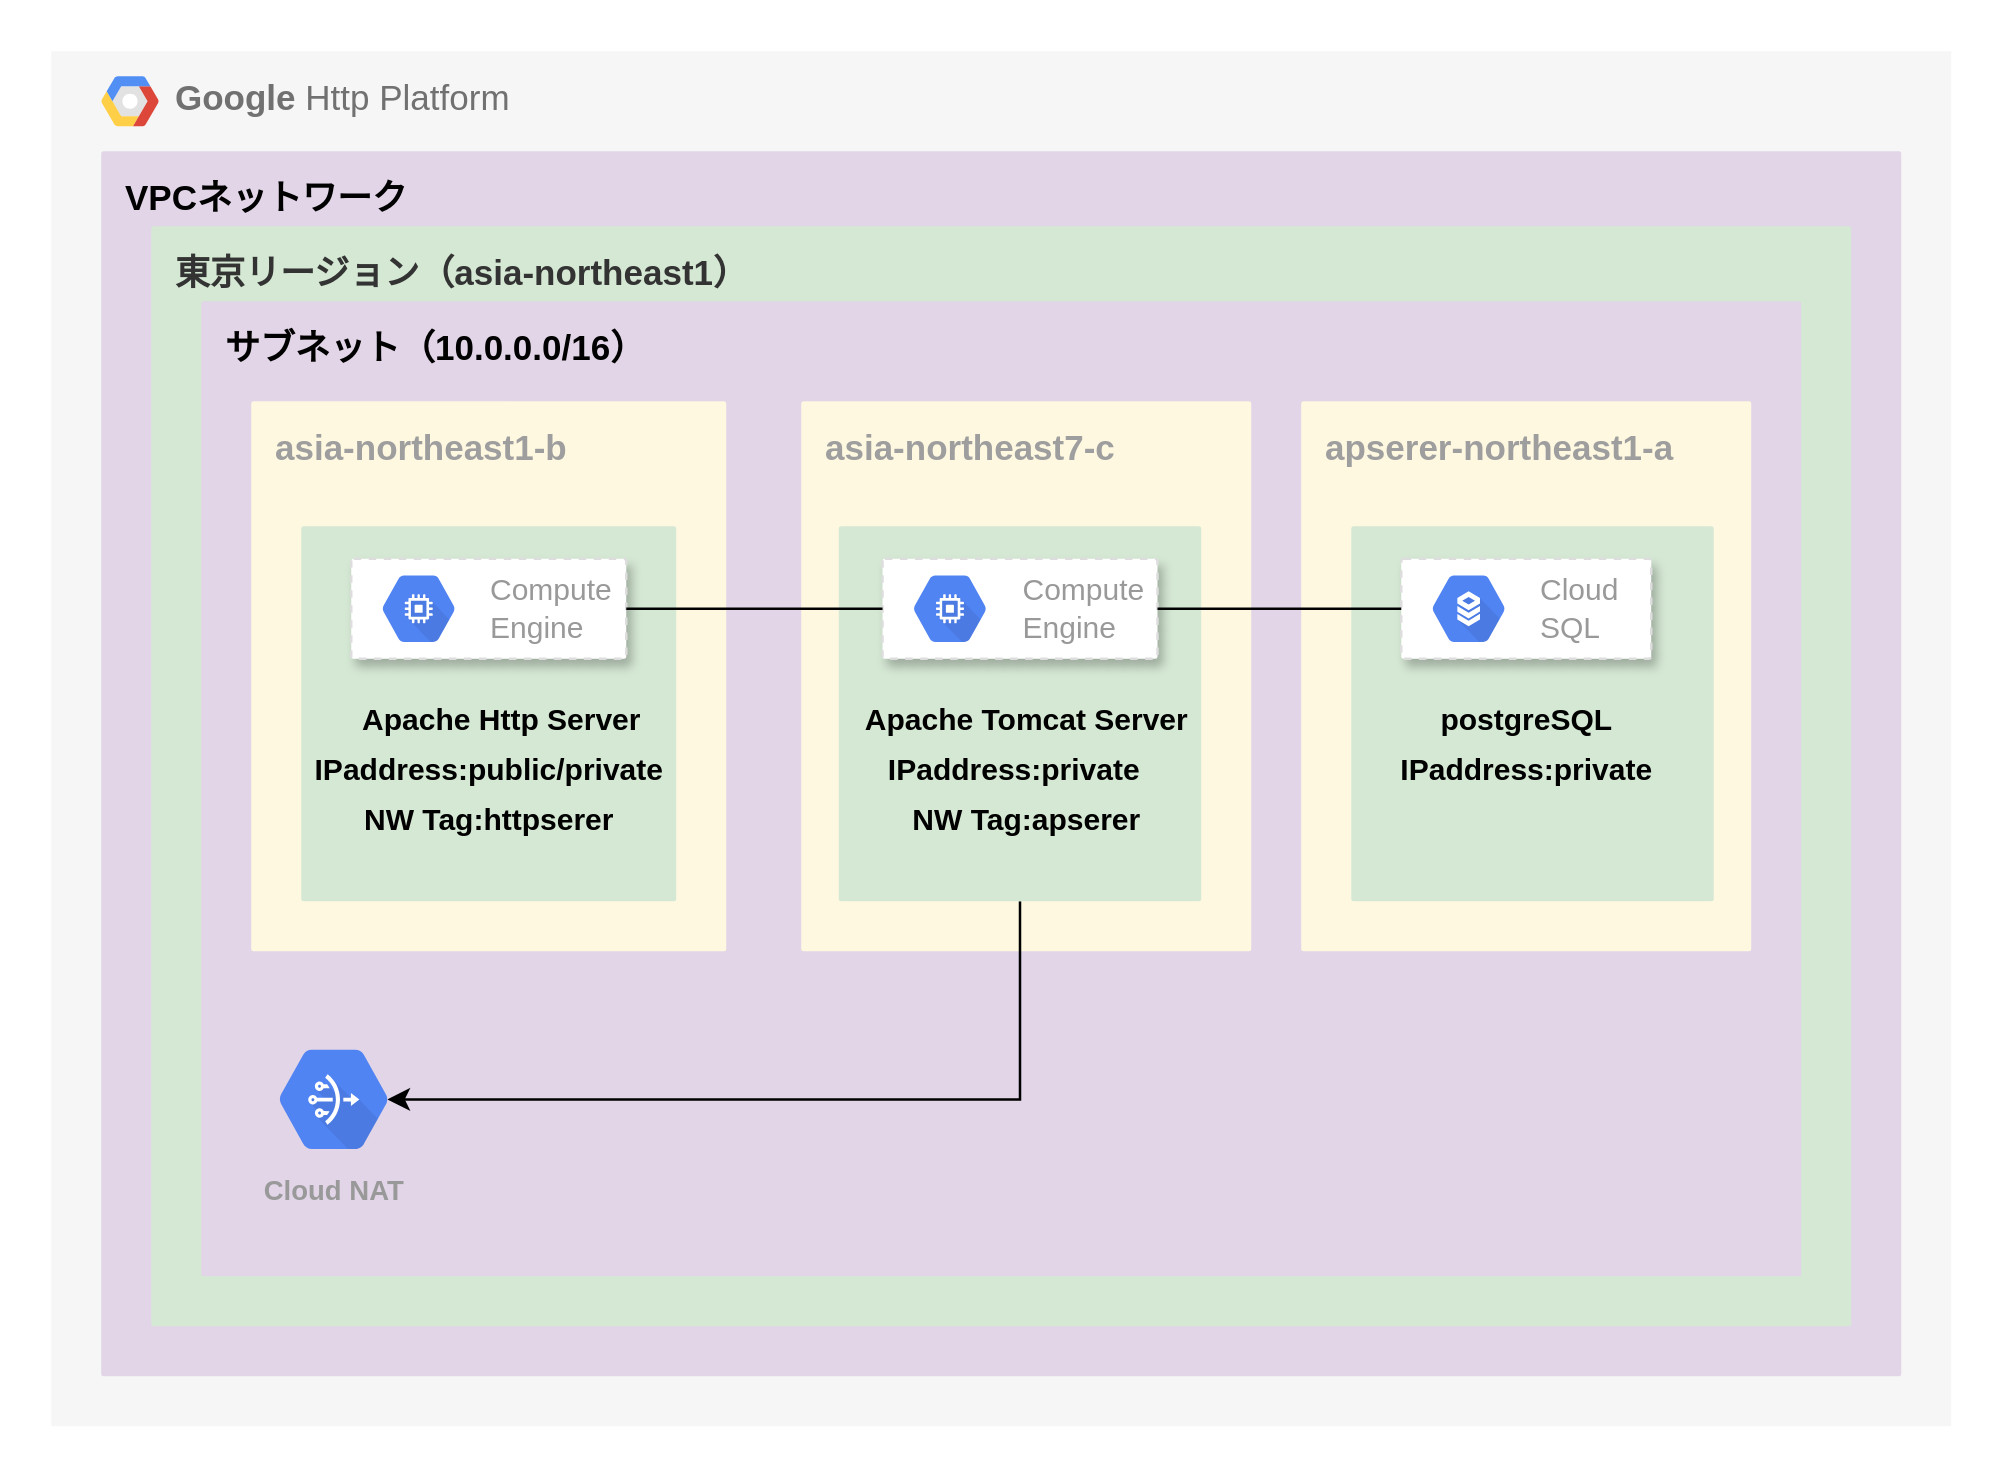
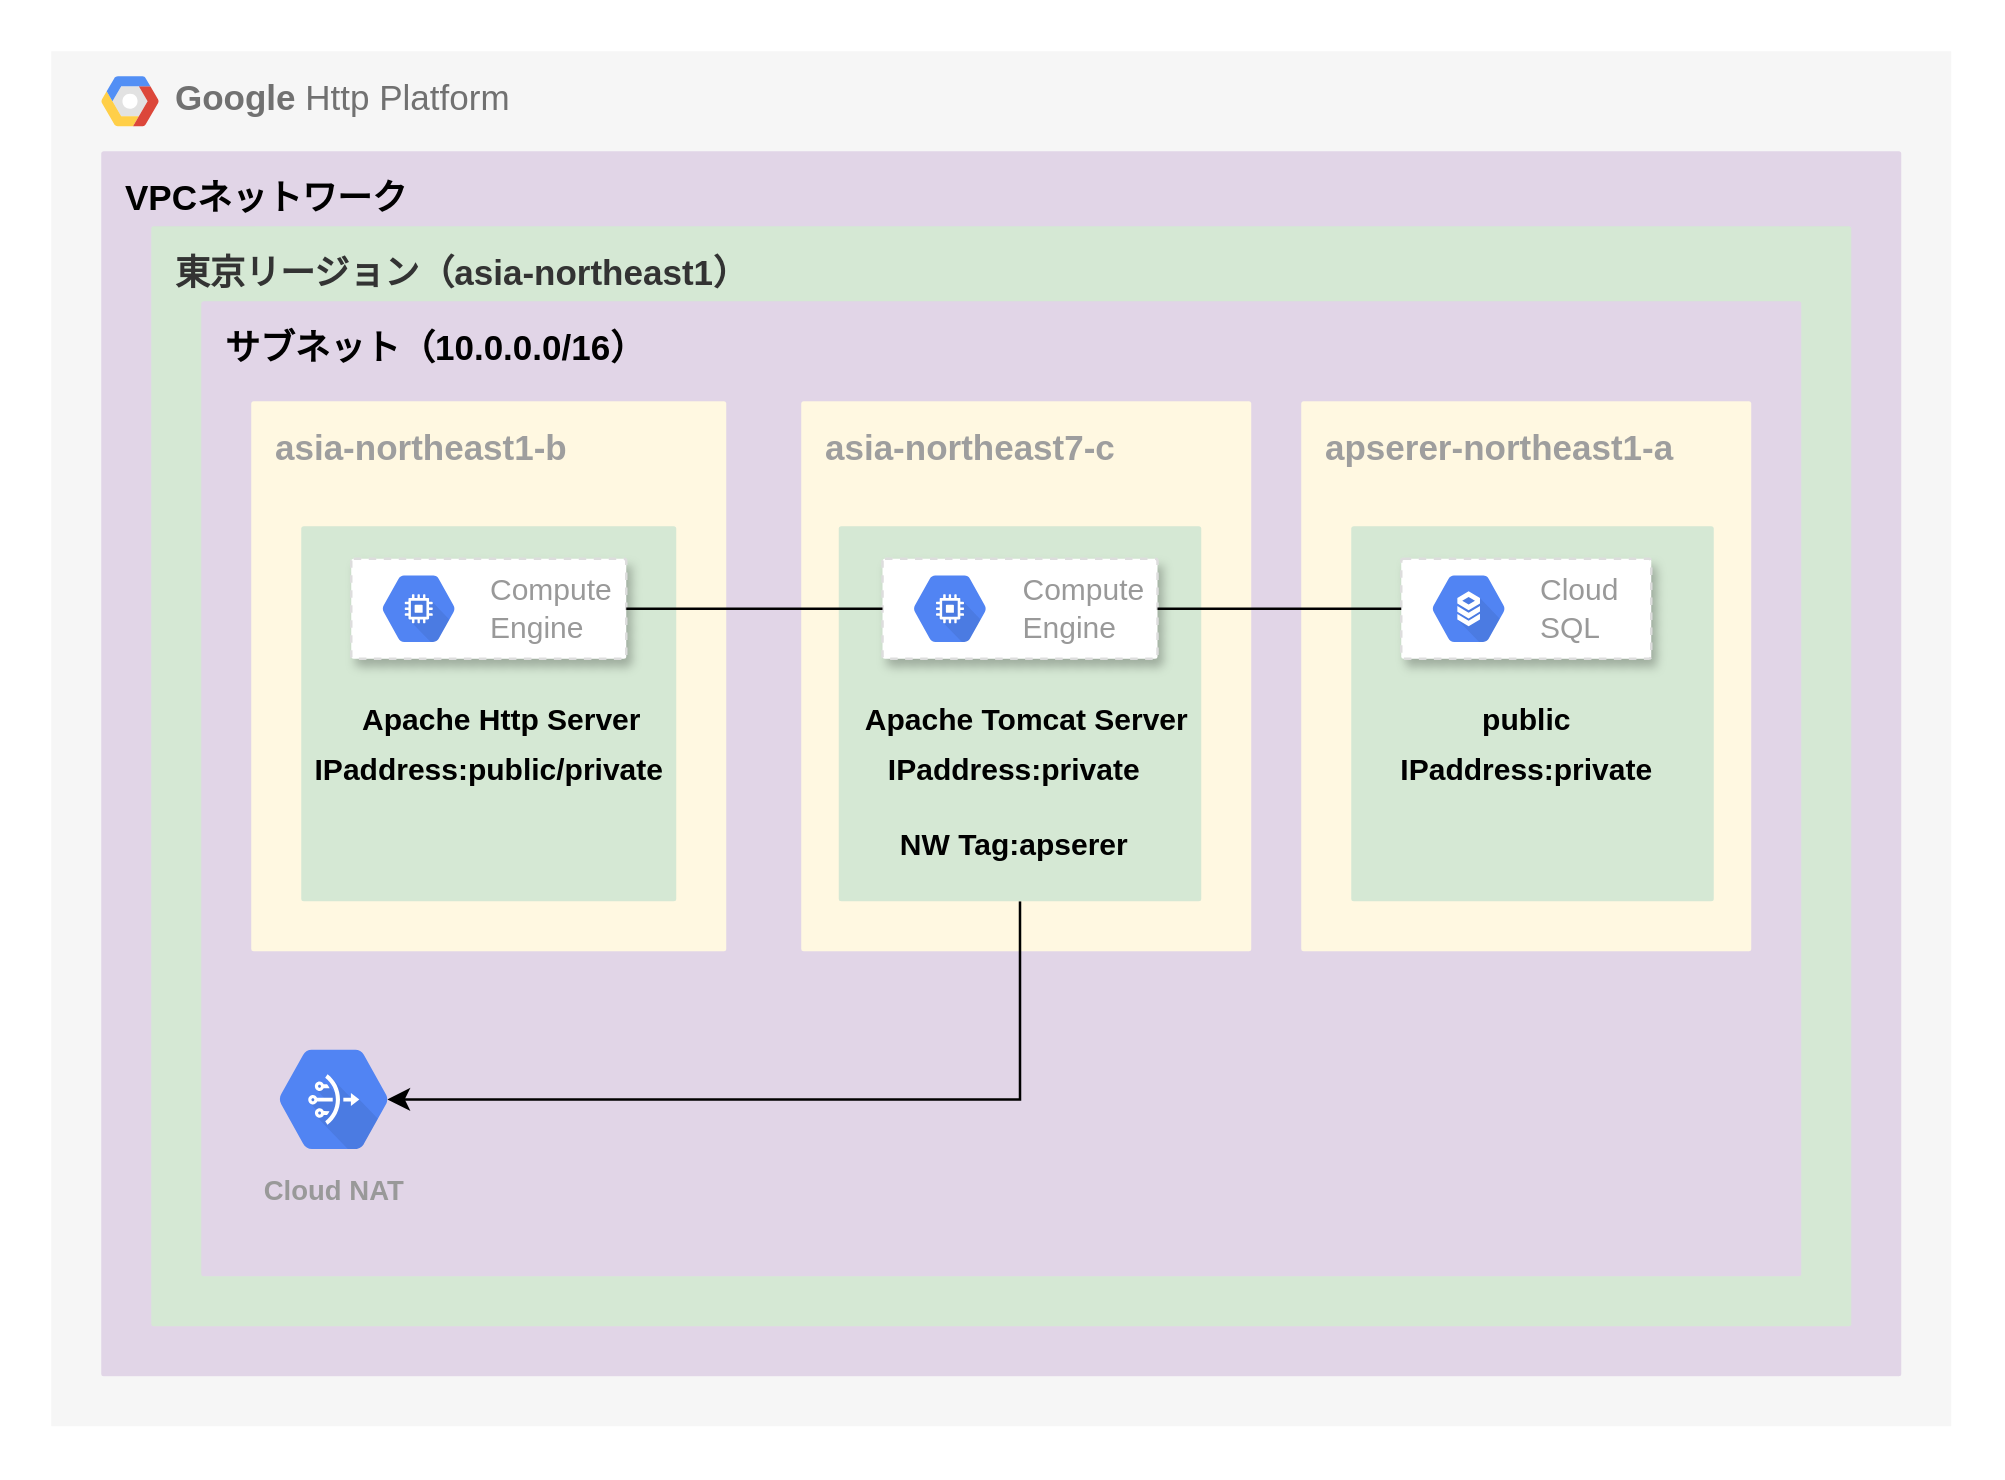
(1528, 721) -> (1528, 721)
(489, 821) -> none
(1026, 821) -> (1014, 846)
